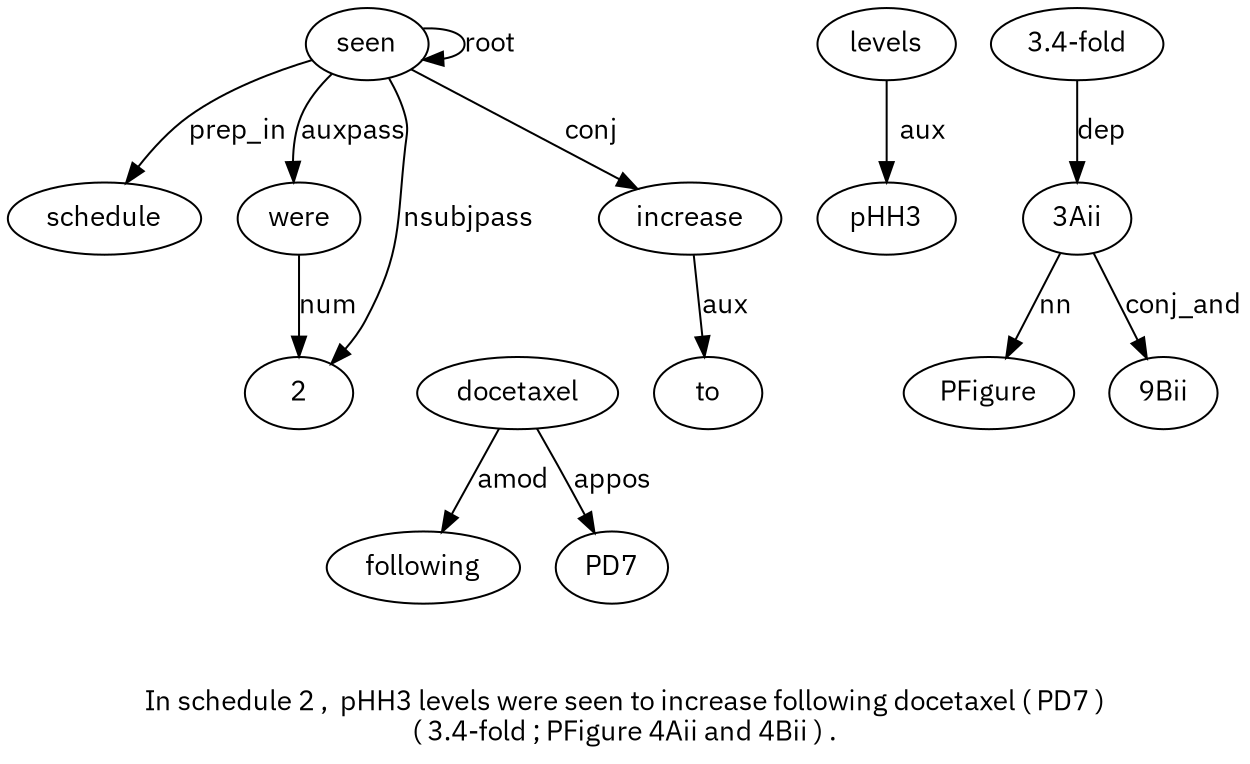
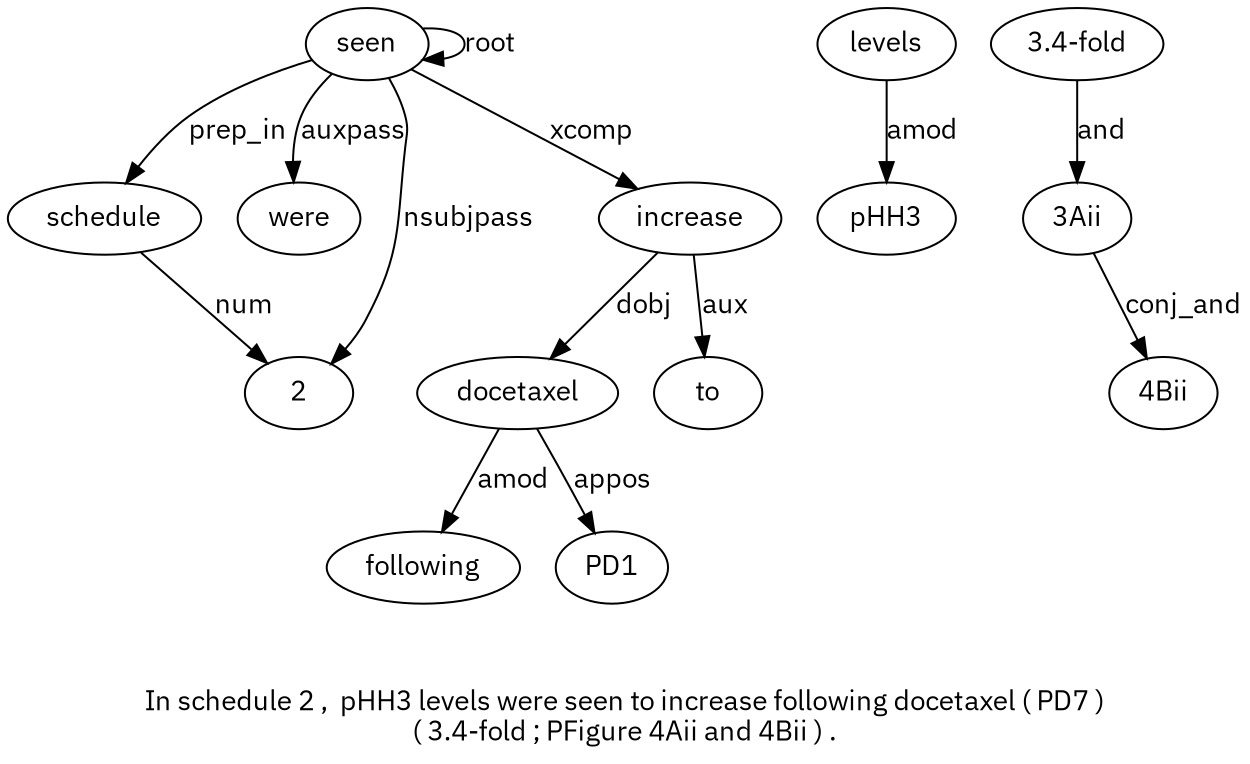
(592, 131) -> (592, 131)
(923, 131) -> (923, 131)
(1102, 131) -> (1102, 131)
(299, 296) -> (196, 301)
none -> (611, 298)
(989, 393) -> none
(1163, 393) -> (1163, 393)
(612, 568) -> (612, 568)
